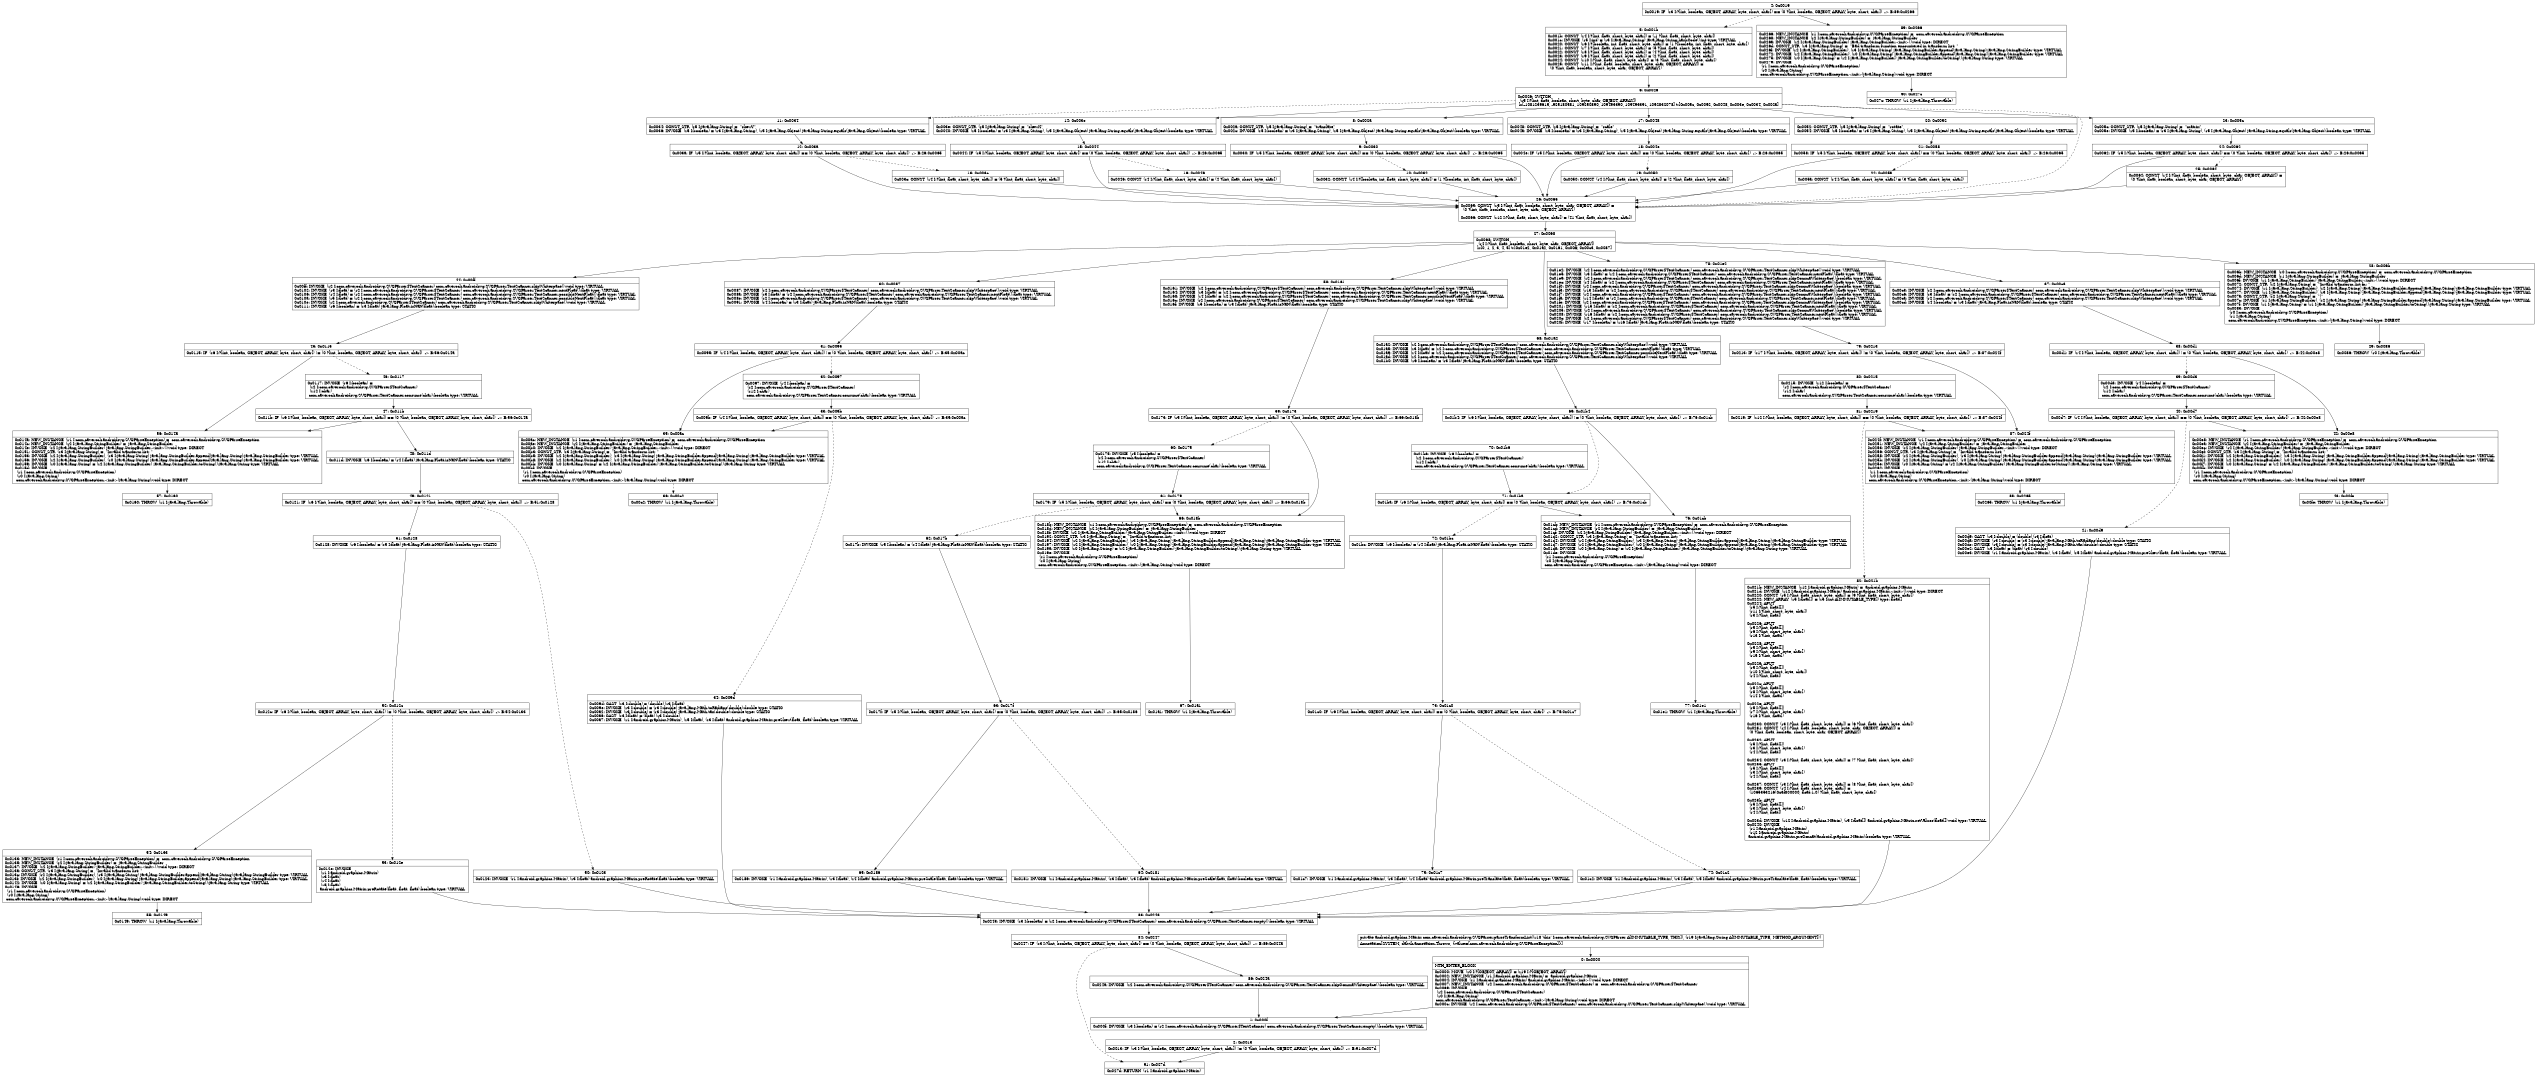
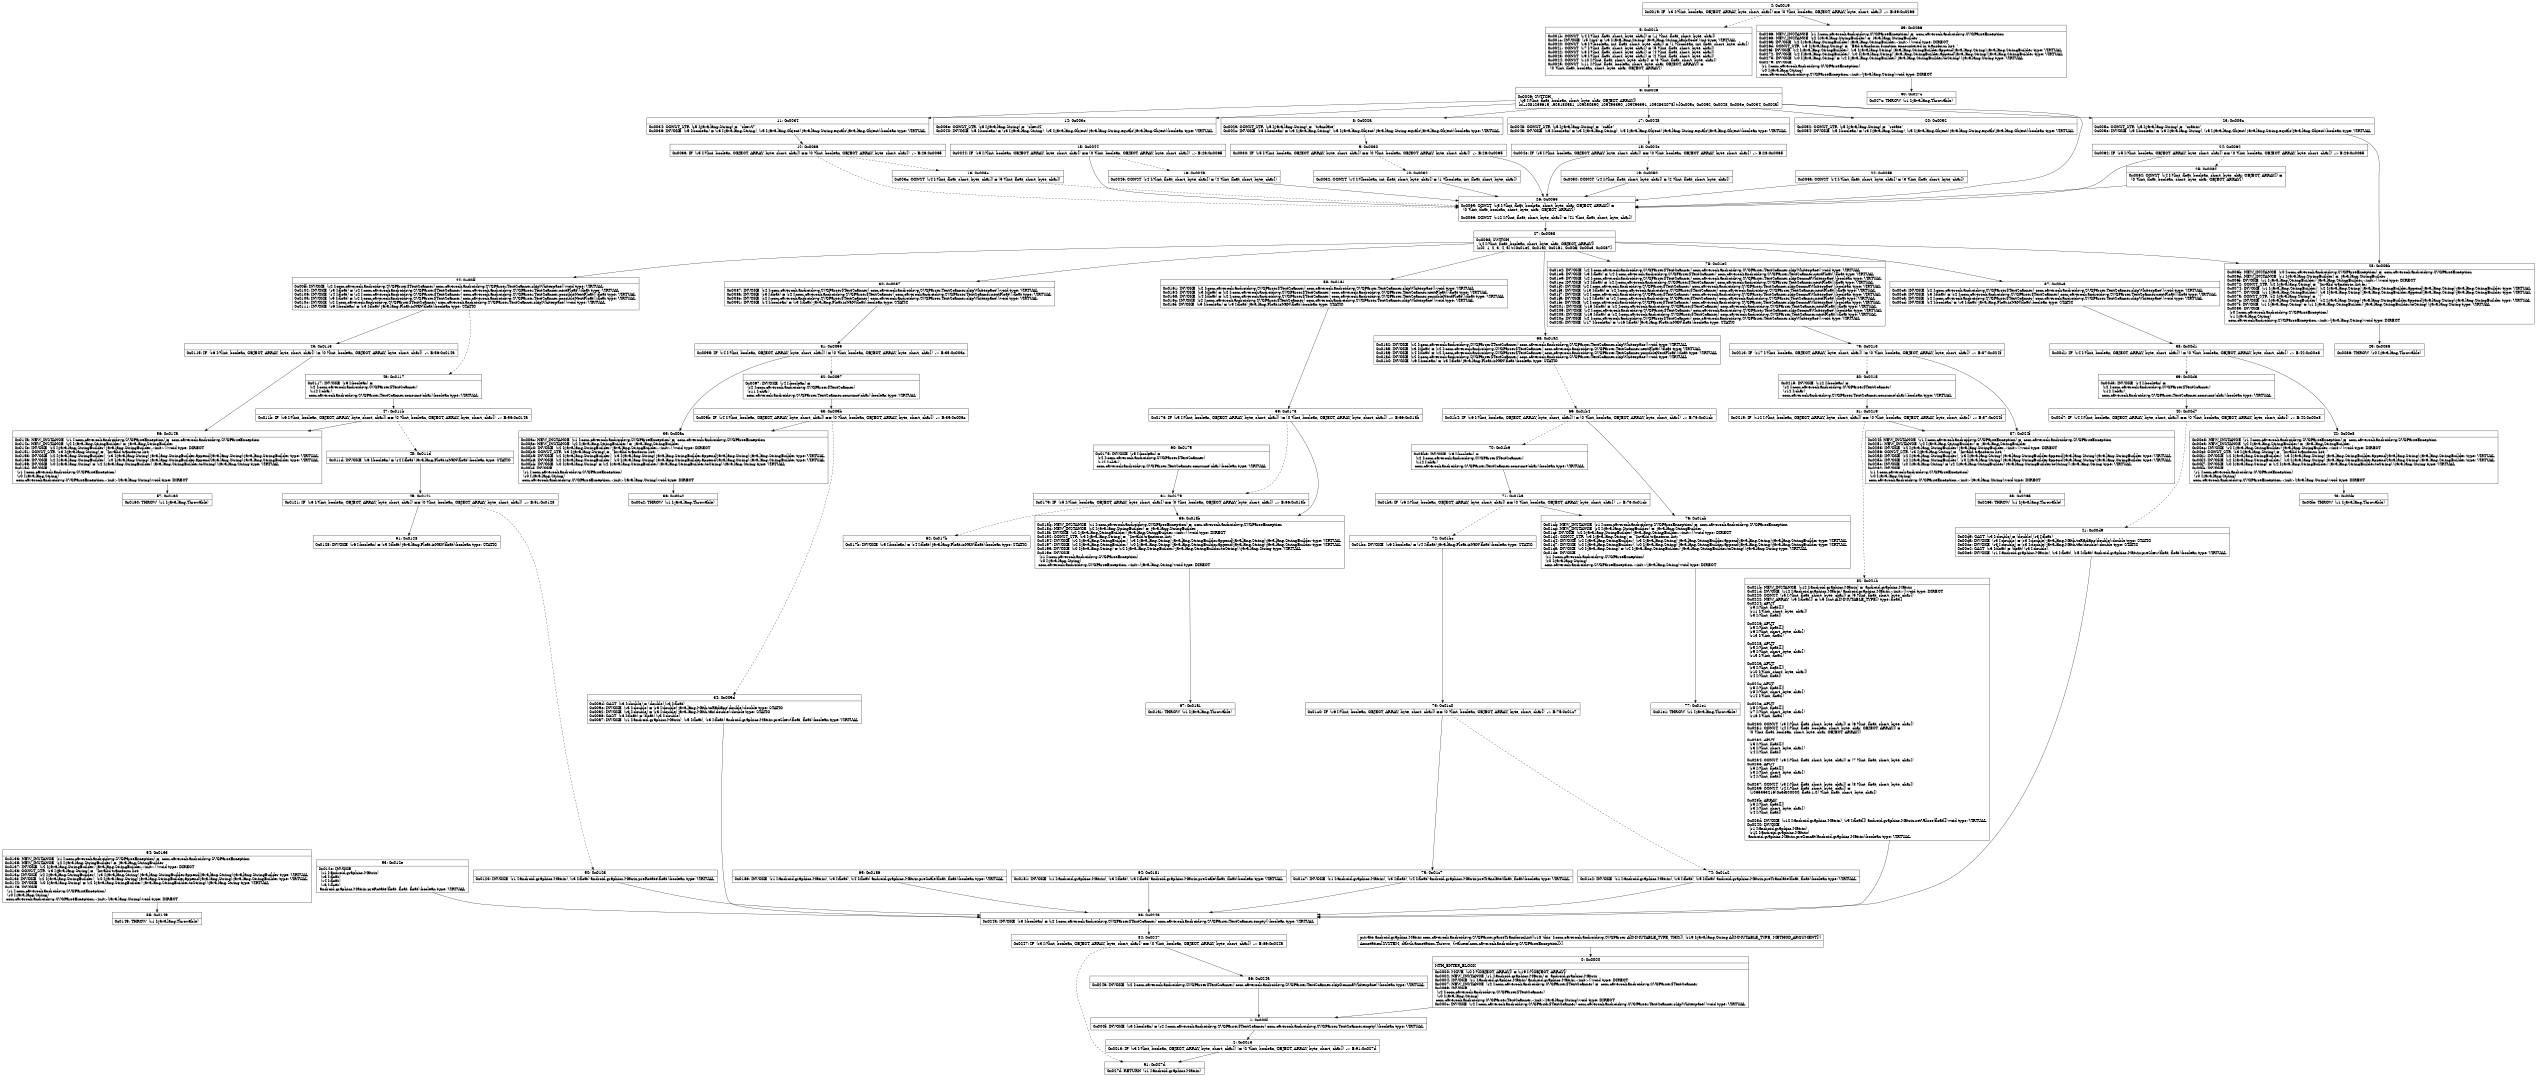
(1223, 108) -> (1223, 108)
(1081, 138) -> none
(2232, 138) -> (2379, 188)
(1929, 150) -> none
(2027, 180) -> (2027, 180)
(1247, 196) -> (1247, 196)
(1133, 201) -> (1133, 201)
none -> (1867, 364)
(350, 365) -> (469, 344)
(1565, 385) -> (1565, 385)
(757, 392) -> (757, 392)
(2226, 426) -> none
(1242, 433) -> (1283, 467)
(406, 435) -> (406, 435)
(1447, 454) -> (1447, 454)
(1598, 464) -> (1547, 432)
(673, 487) -> (673, 487)
(392, 709) -> none
(1004, 709) -> none
(1762, 801) -> (1763, 801)
none -> (1252, 1034)
